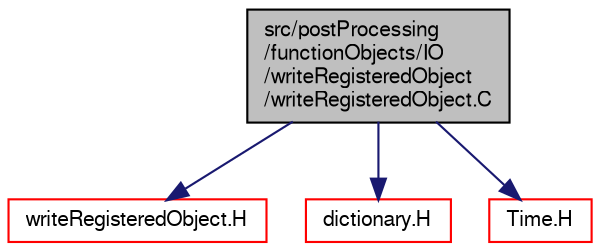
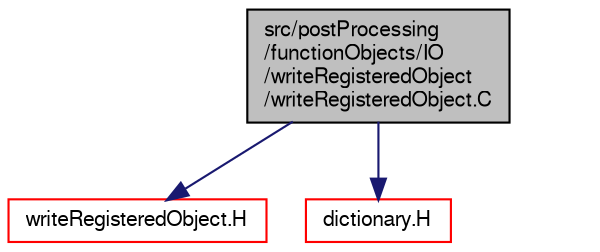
(540, 221) -> none
